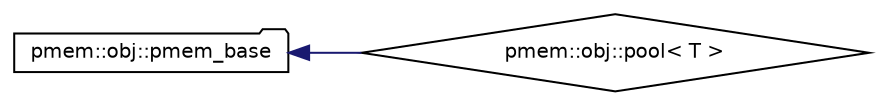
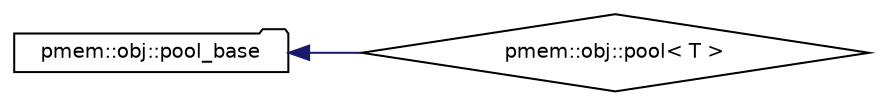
(151, 53) -> (151, 53)
